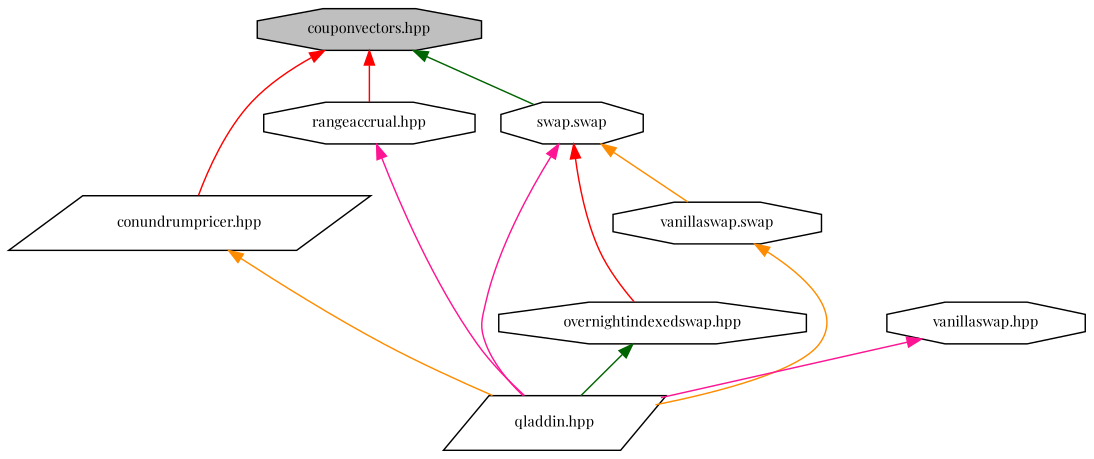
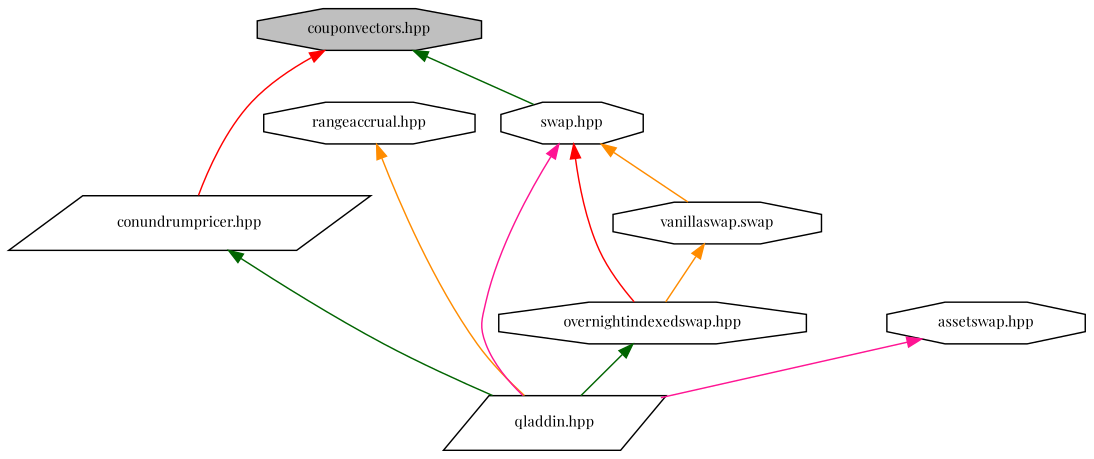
(369, 84) -> none
(572, 123) -> (572, 123)
(441, 285) -> (441, 285)
(986, 323) -> (986, 323)
(364, 333) -> (364, 333)
(809, 354) -> (681, 279)
